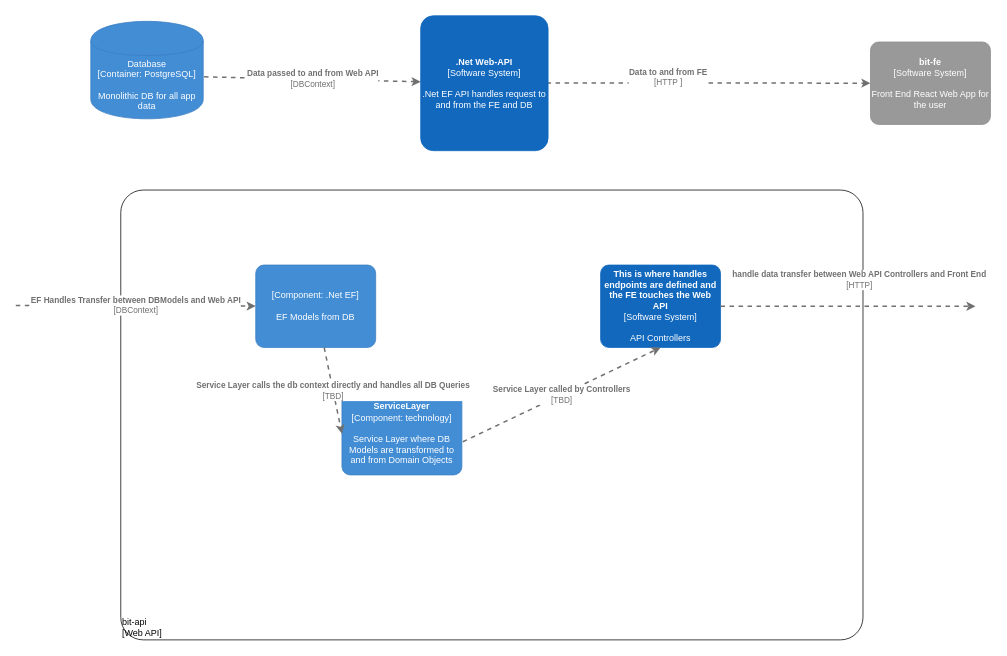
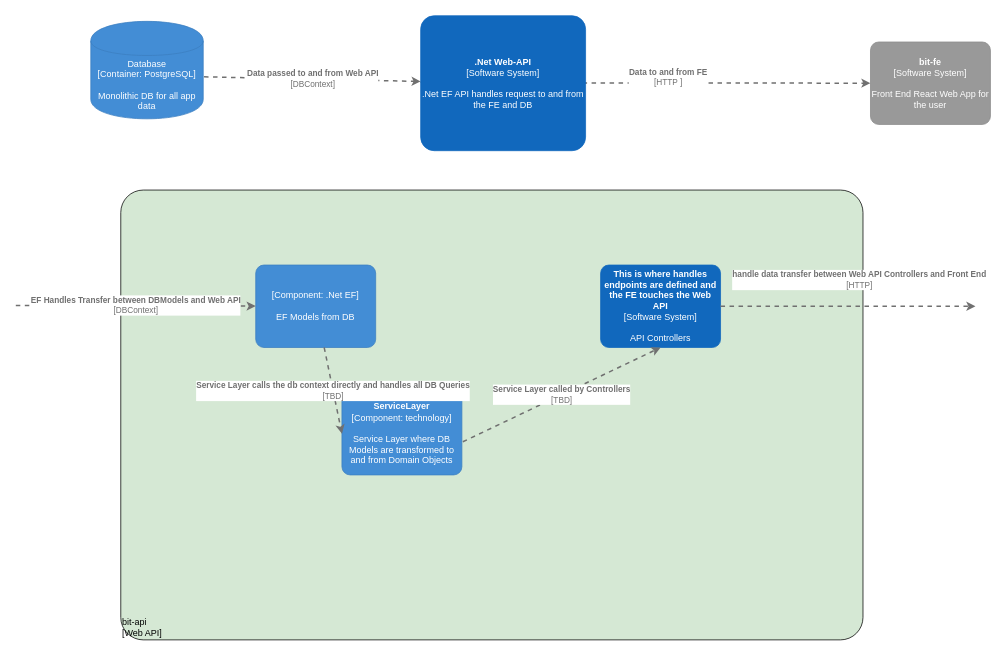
(484, 83) -> (503, 83)
(492, 415) -> (492, 415)
